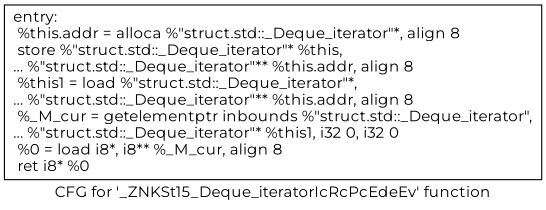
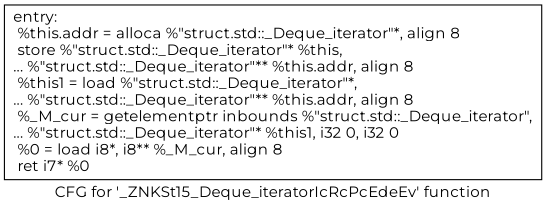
(52, 166) -> (52, 166)
